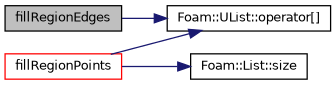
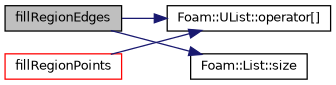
(150, 66) -> (140, 38)
